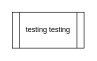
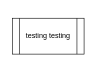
(48, 30) -> (48, 36)
